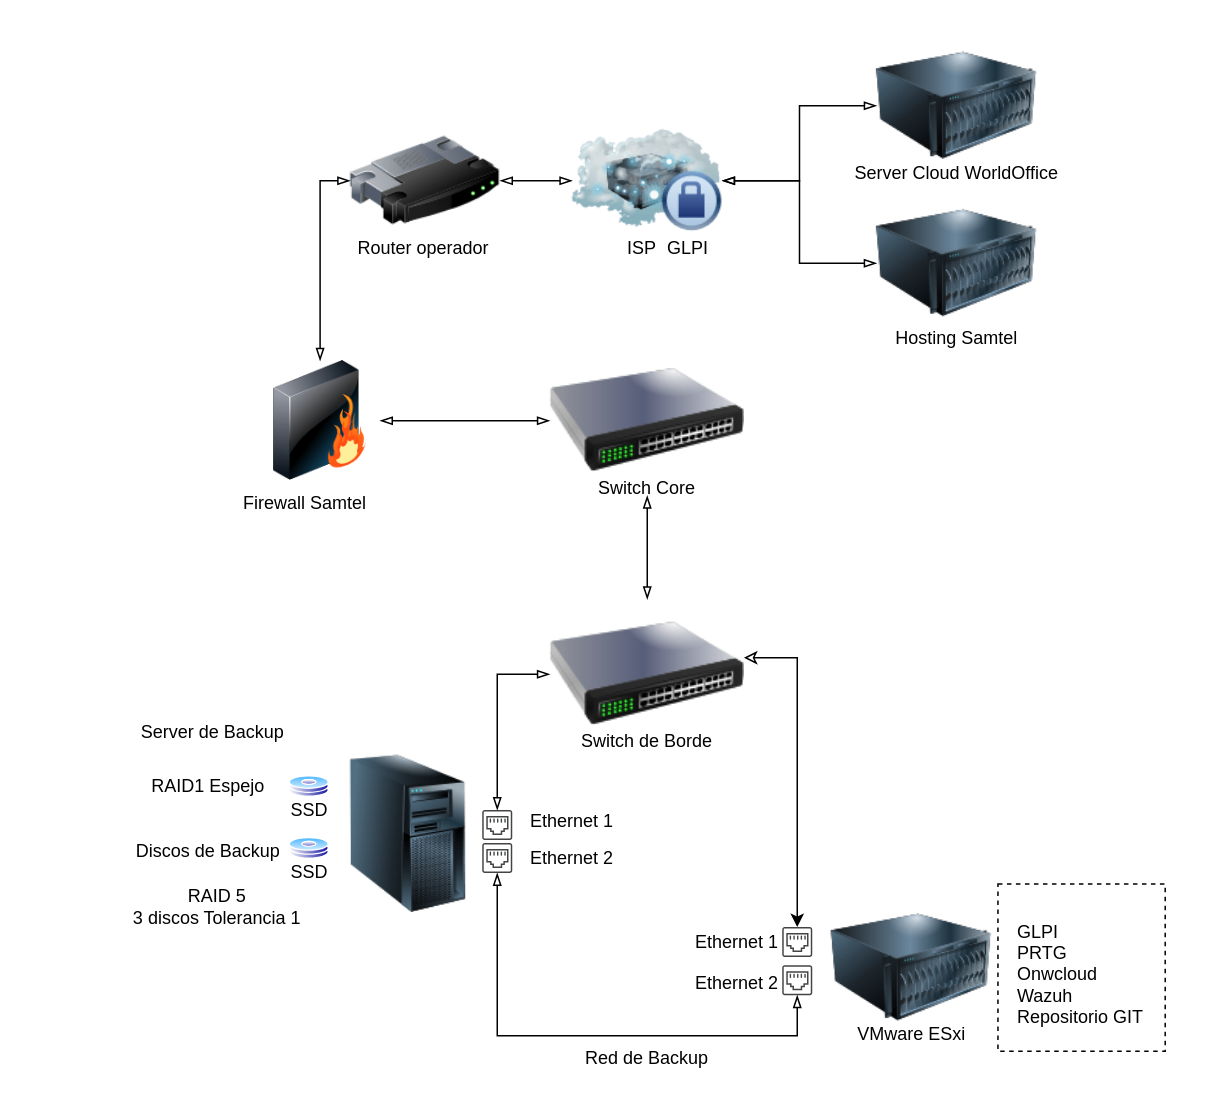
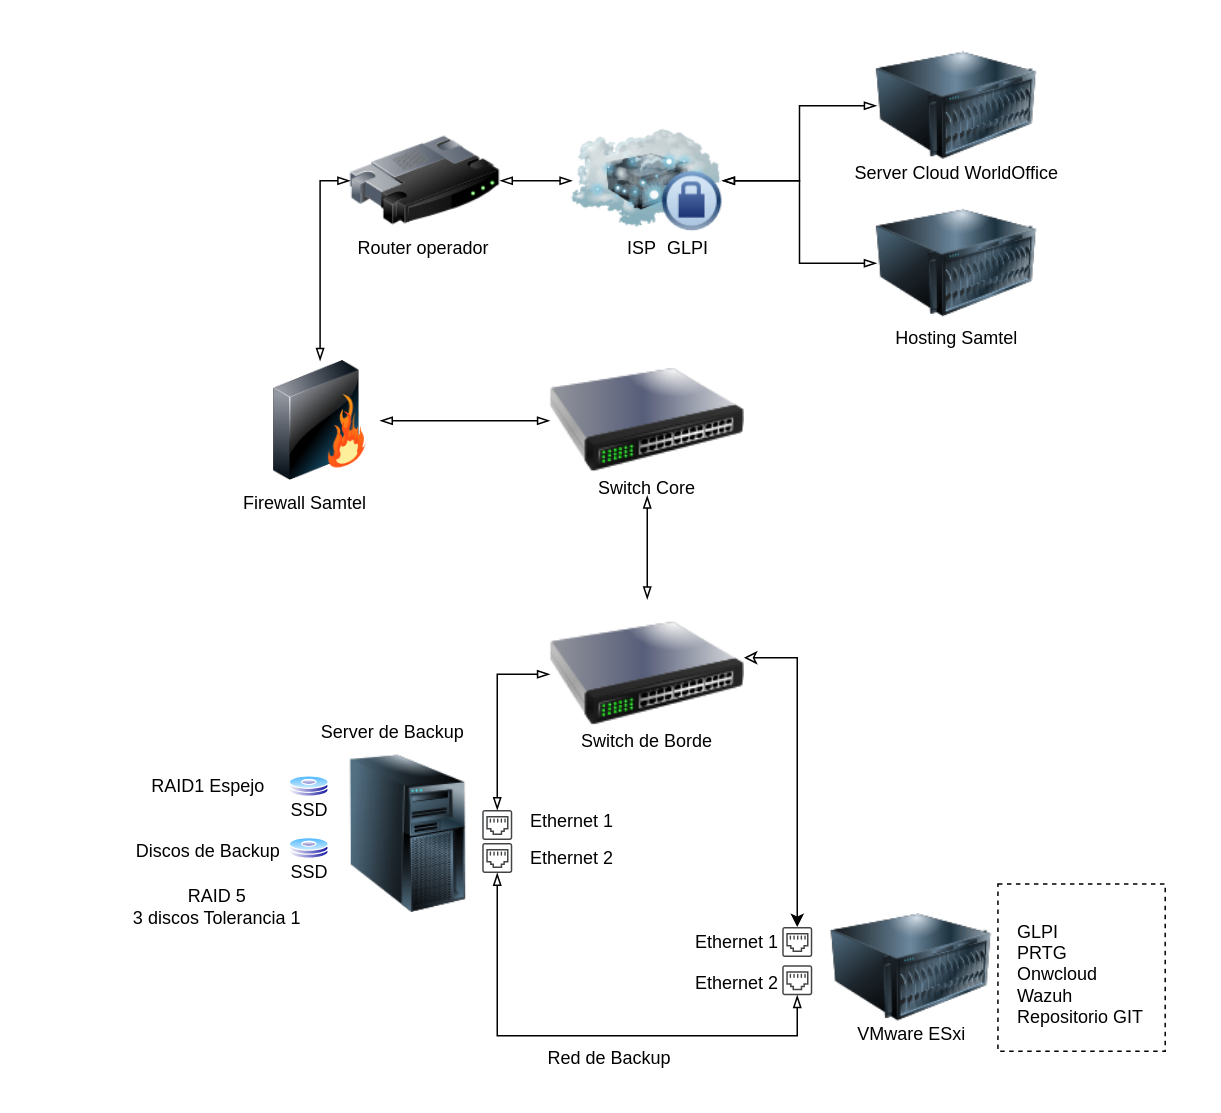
(213, 733) -> (393, 733)
(647, 1058) -> (610, 1058)
